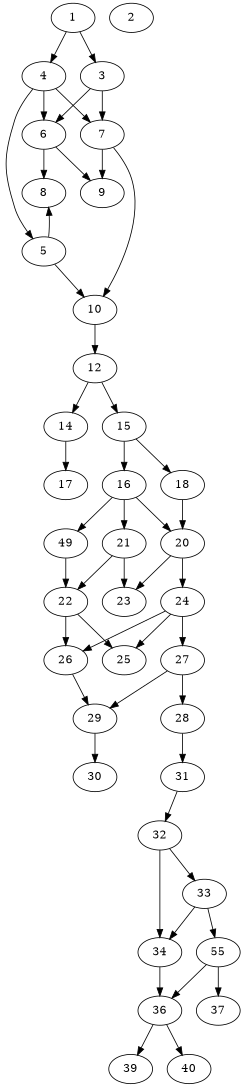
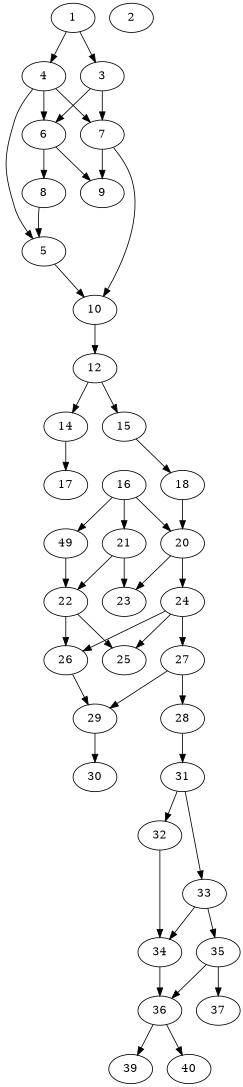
(49, 226) -> (38, 218)
(124, 452) -> none
(180, 861) -> (193, 831)
(218, 952) -> (218, 952)
